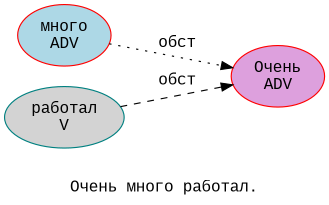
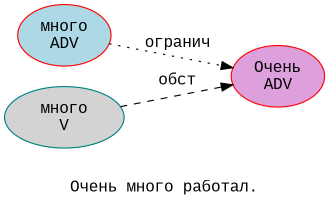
(178, 43) -> (178, 43)
(64, 117) -> (64, 117)
